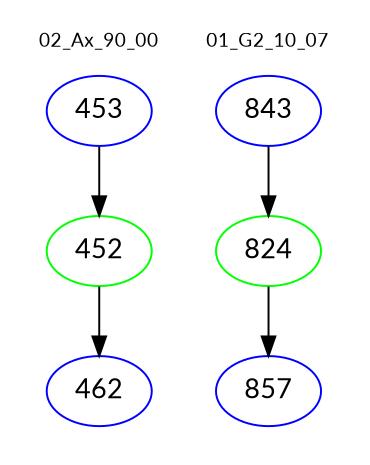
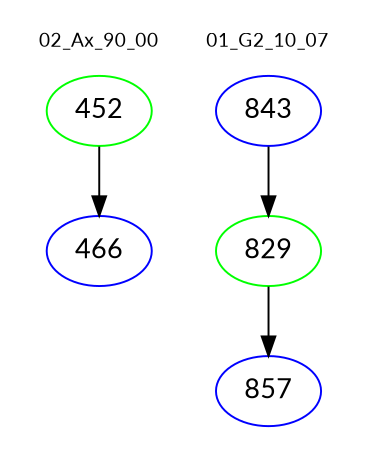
(99, 111) -> none
(269, 251) -> (269, 251)
(99, 391) -> (99, 251)
